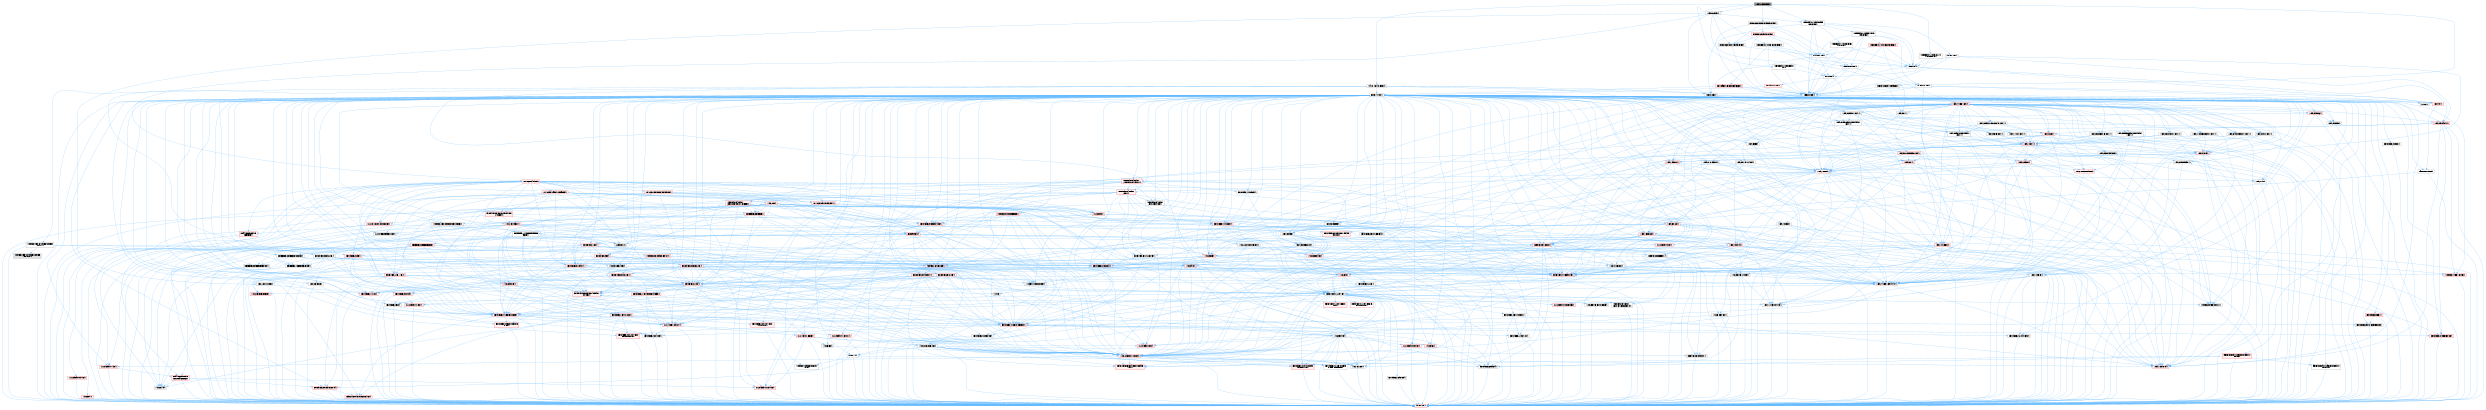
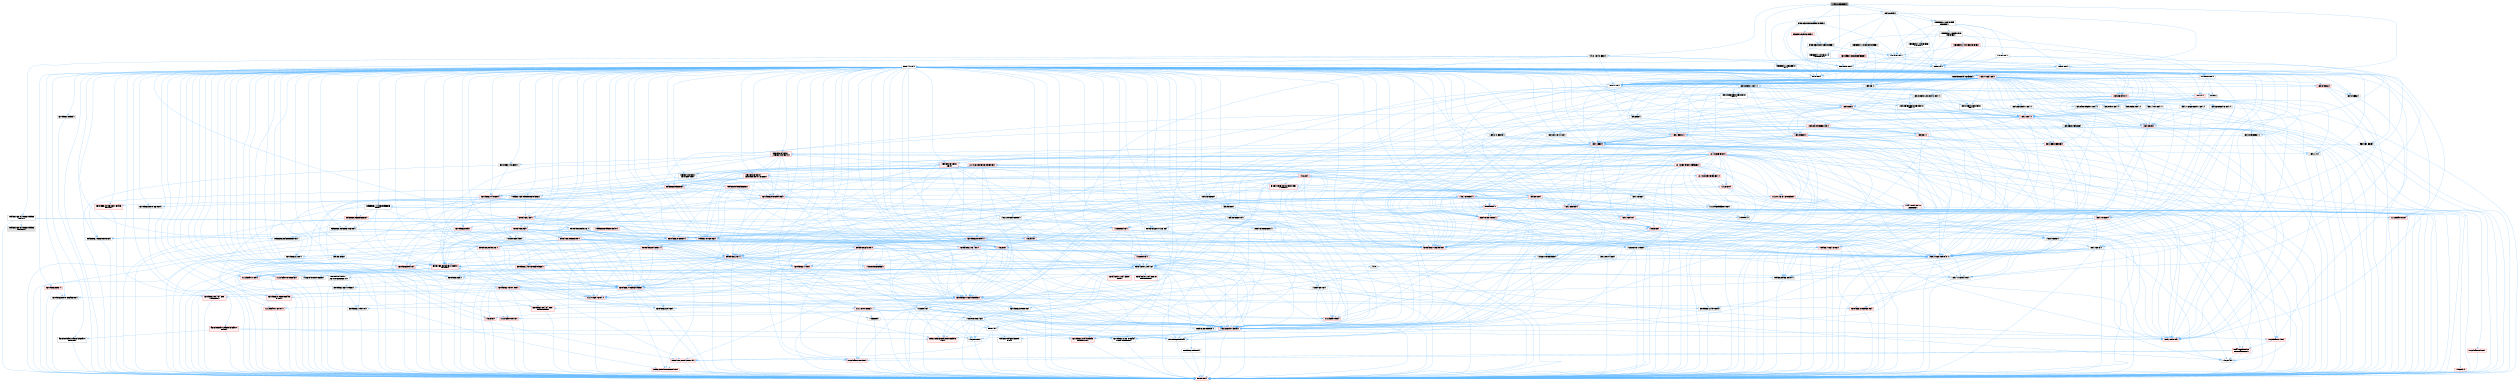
(1773, 86) -> none
